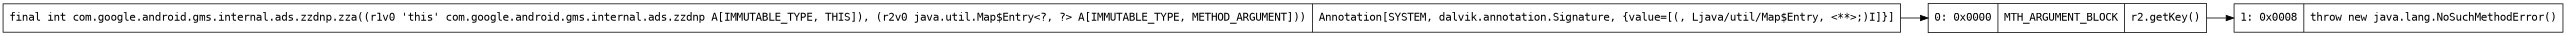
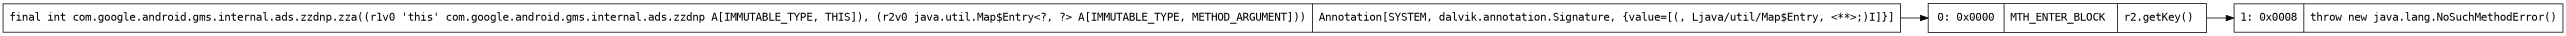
(2061, 18) -> (2058, 18)
